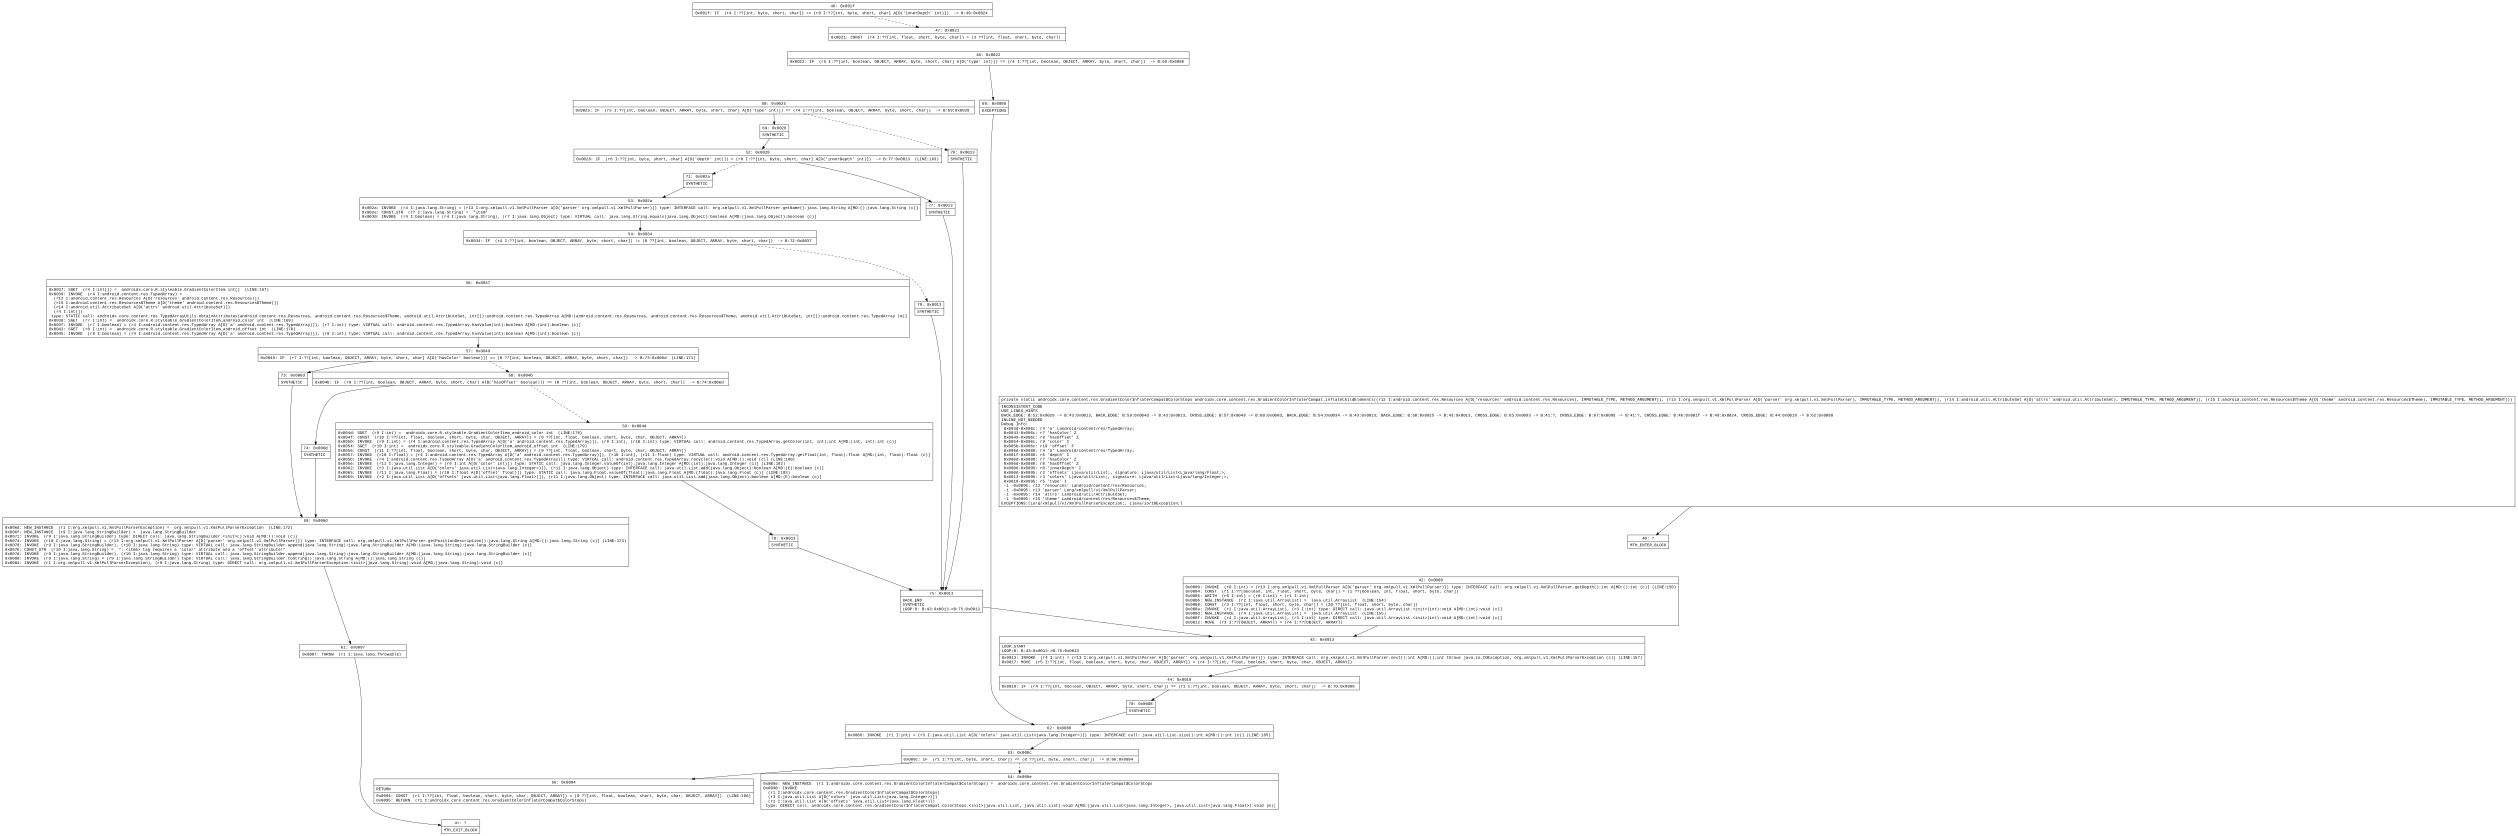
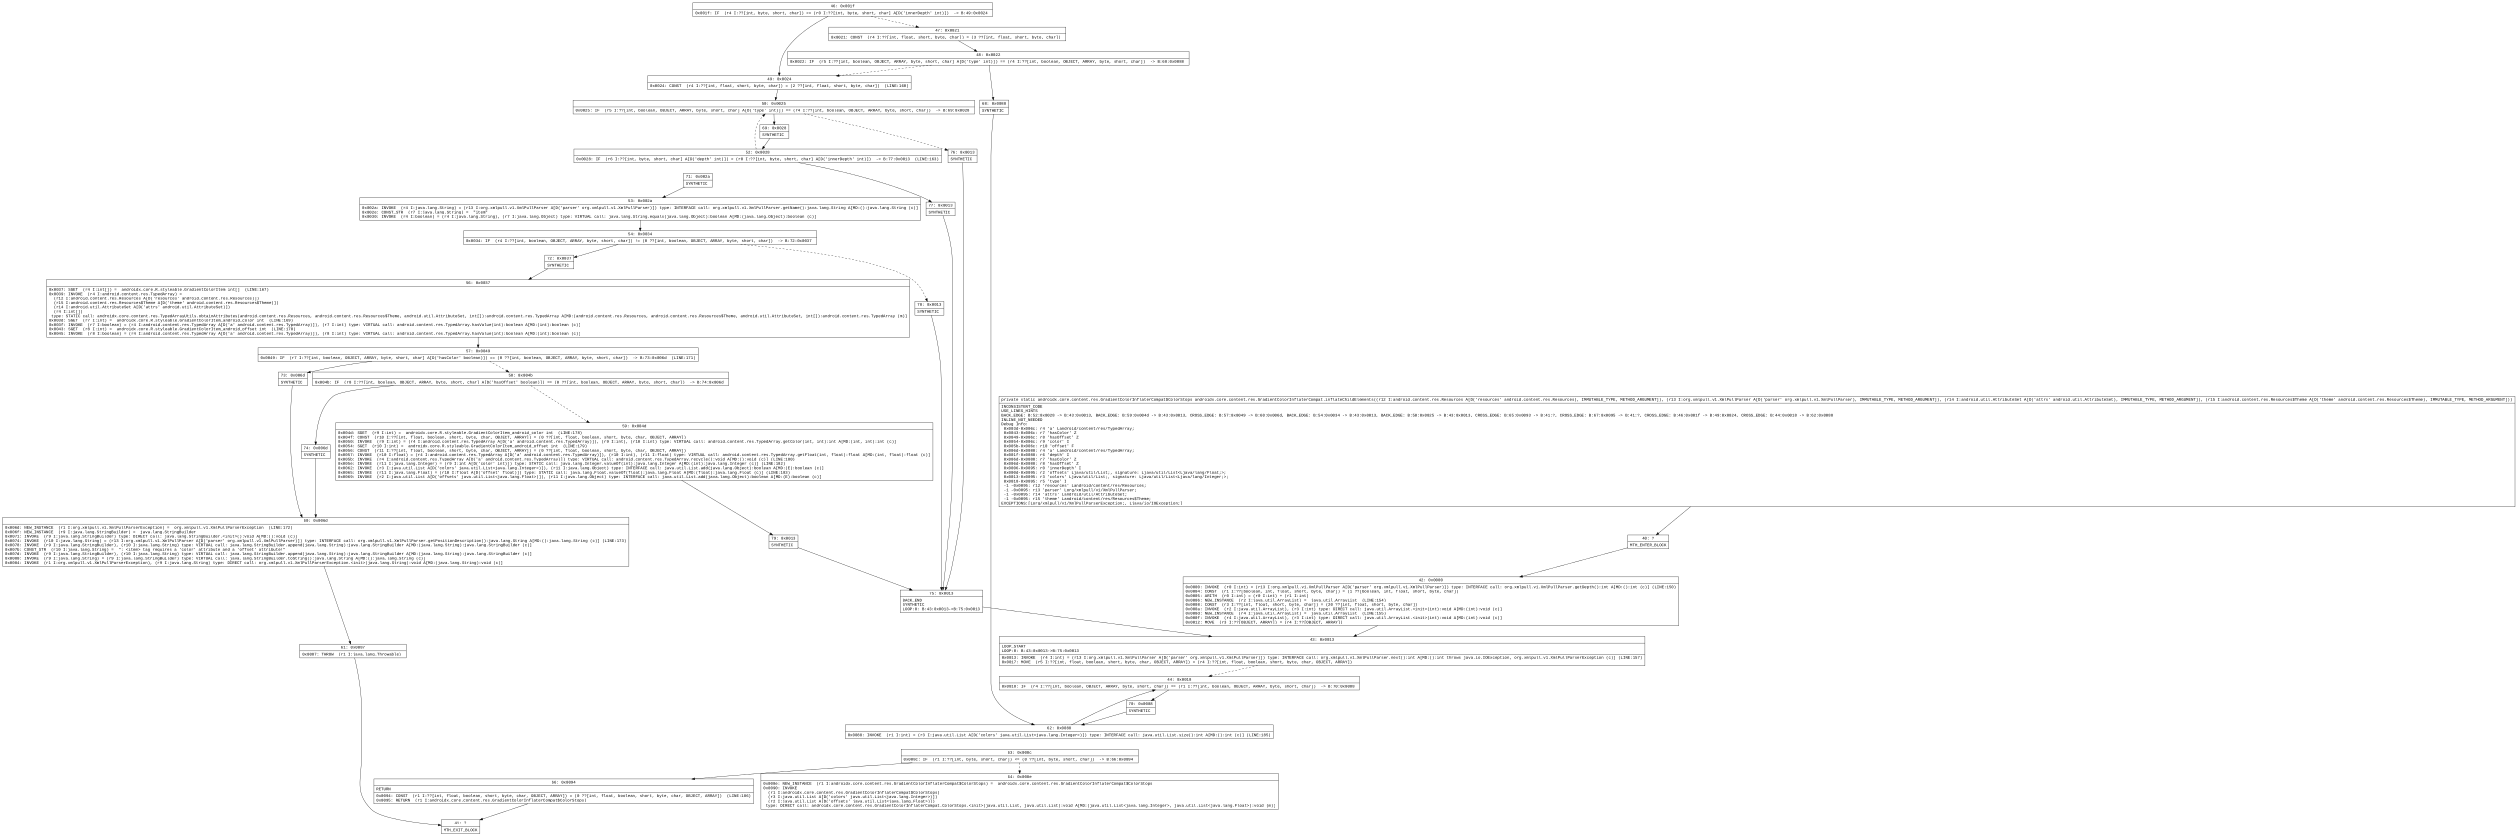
none -> (966, 45)
none -> (779, 83)
(994, 110) -> (993, 110)
(728, 168) -> (755, 132)
none -> (559, 262)
none -> (1575, 562)
(1235, 671) -> (1235, 671)
(1041, 743) -> (1111, 706)
none -> (505, 811)
